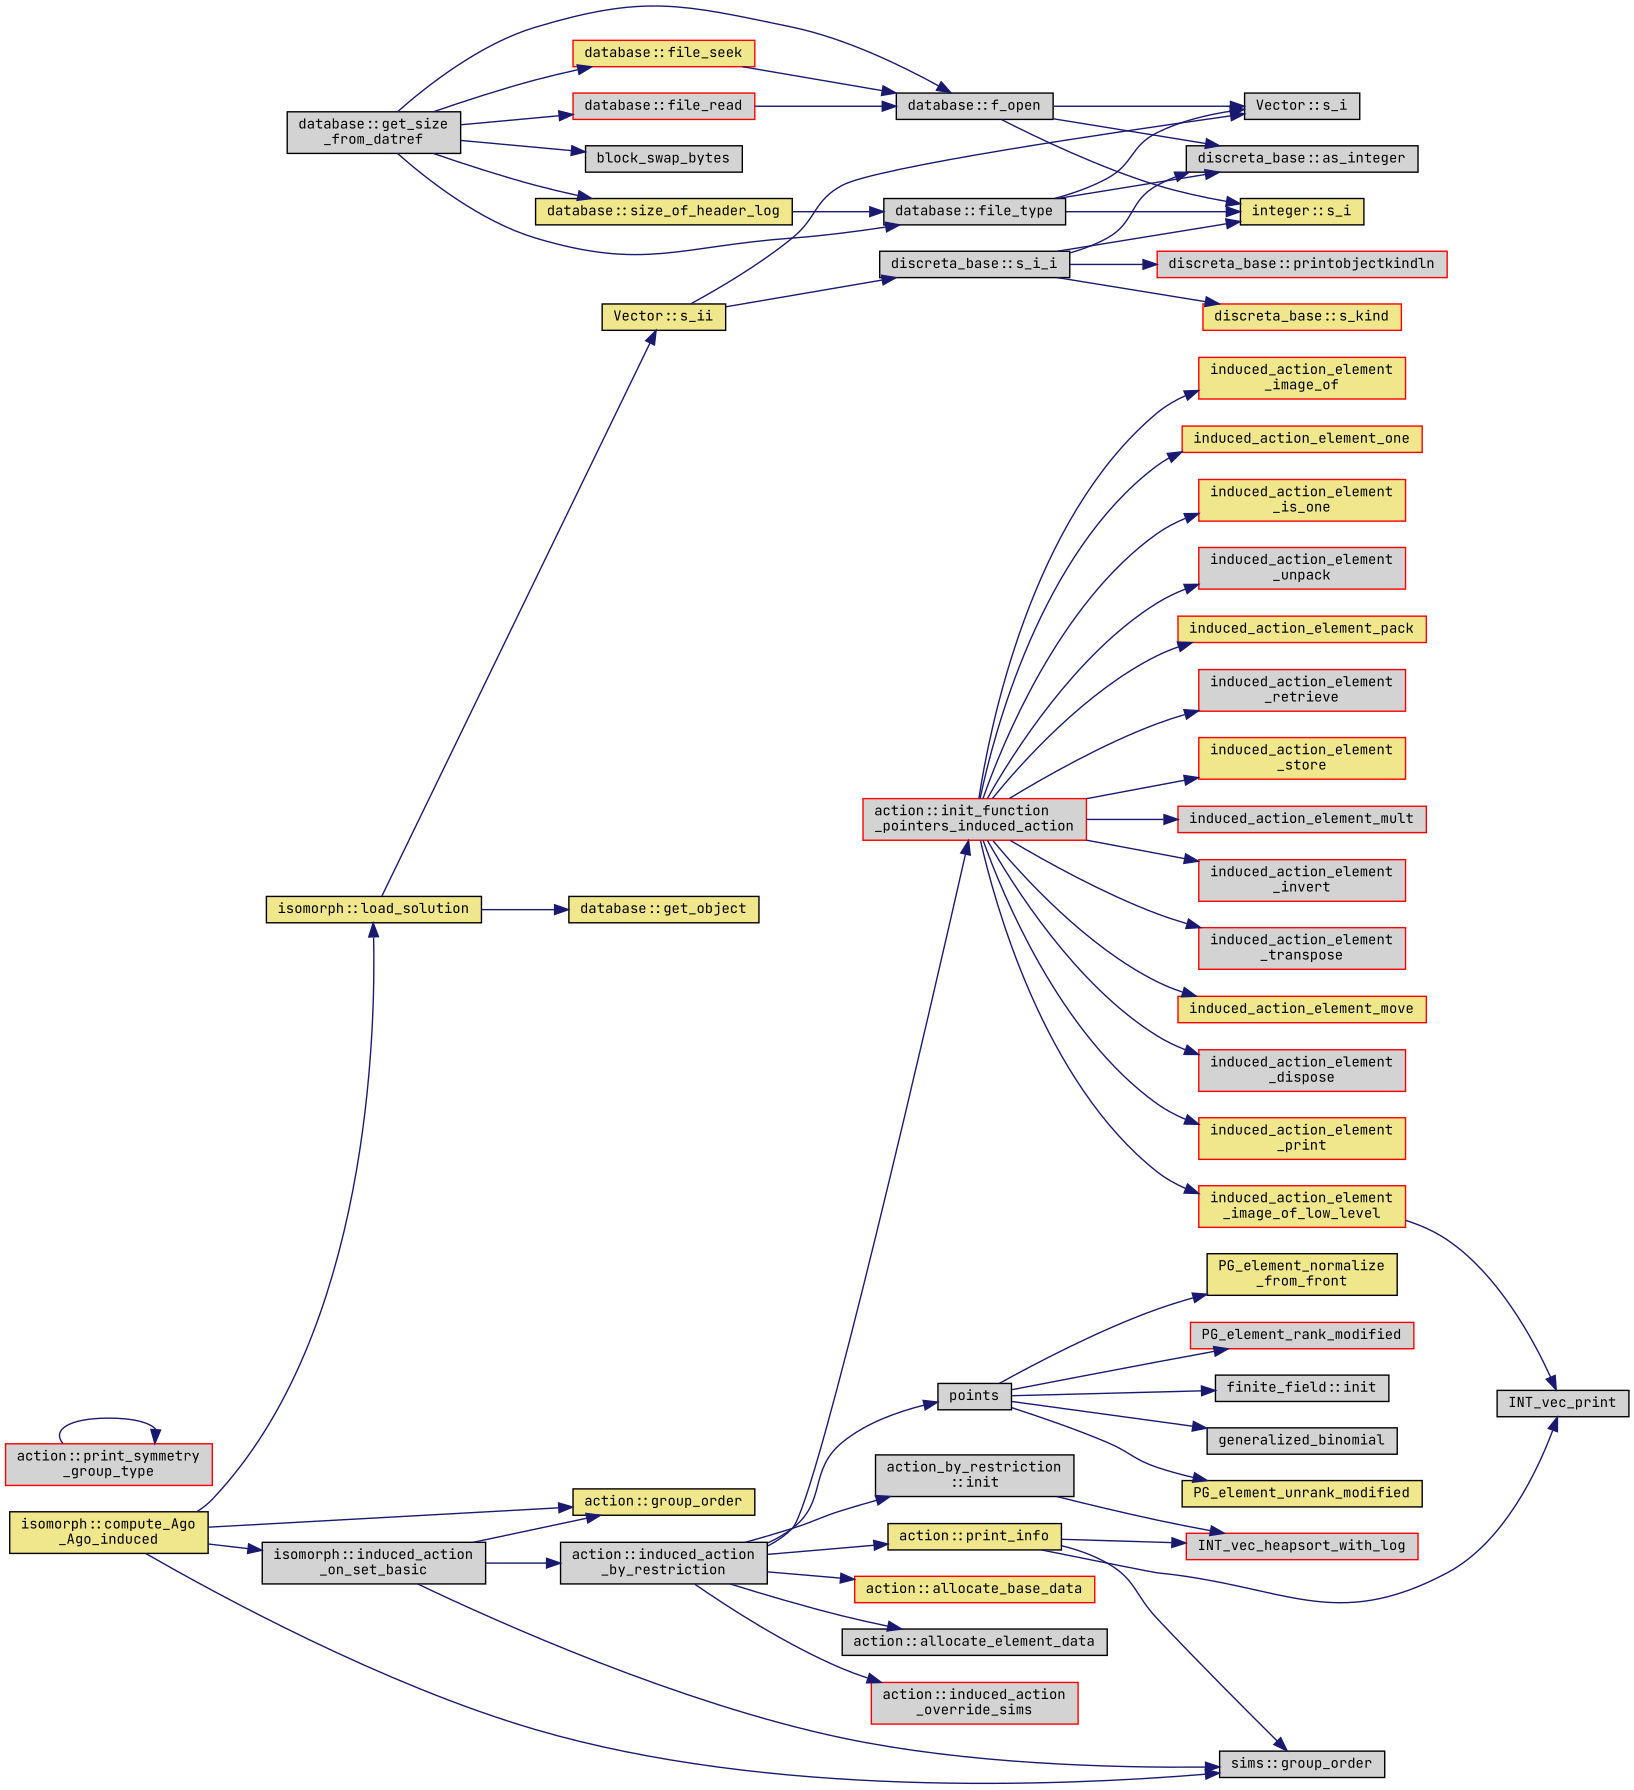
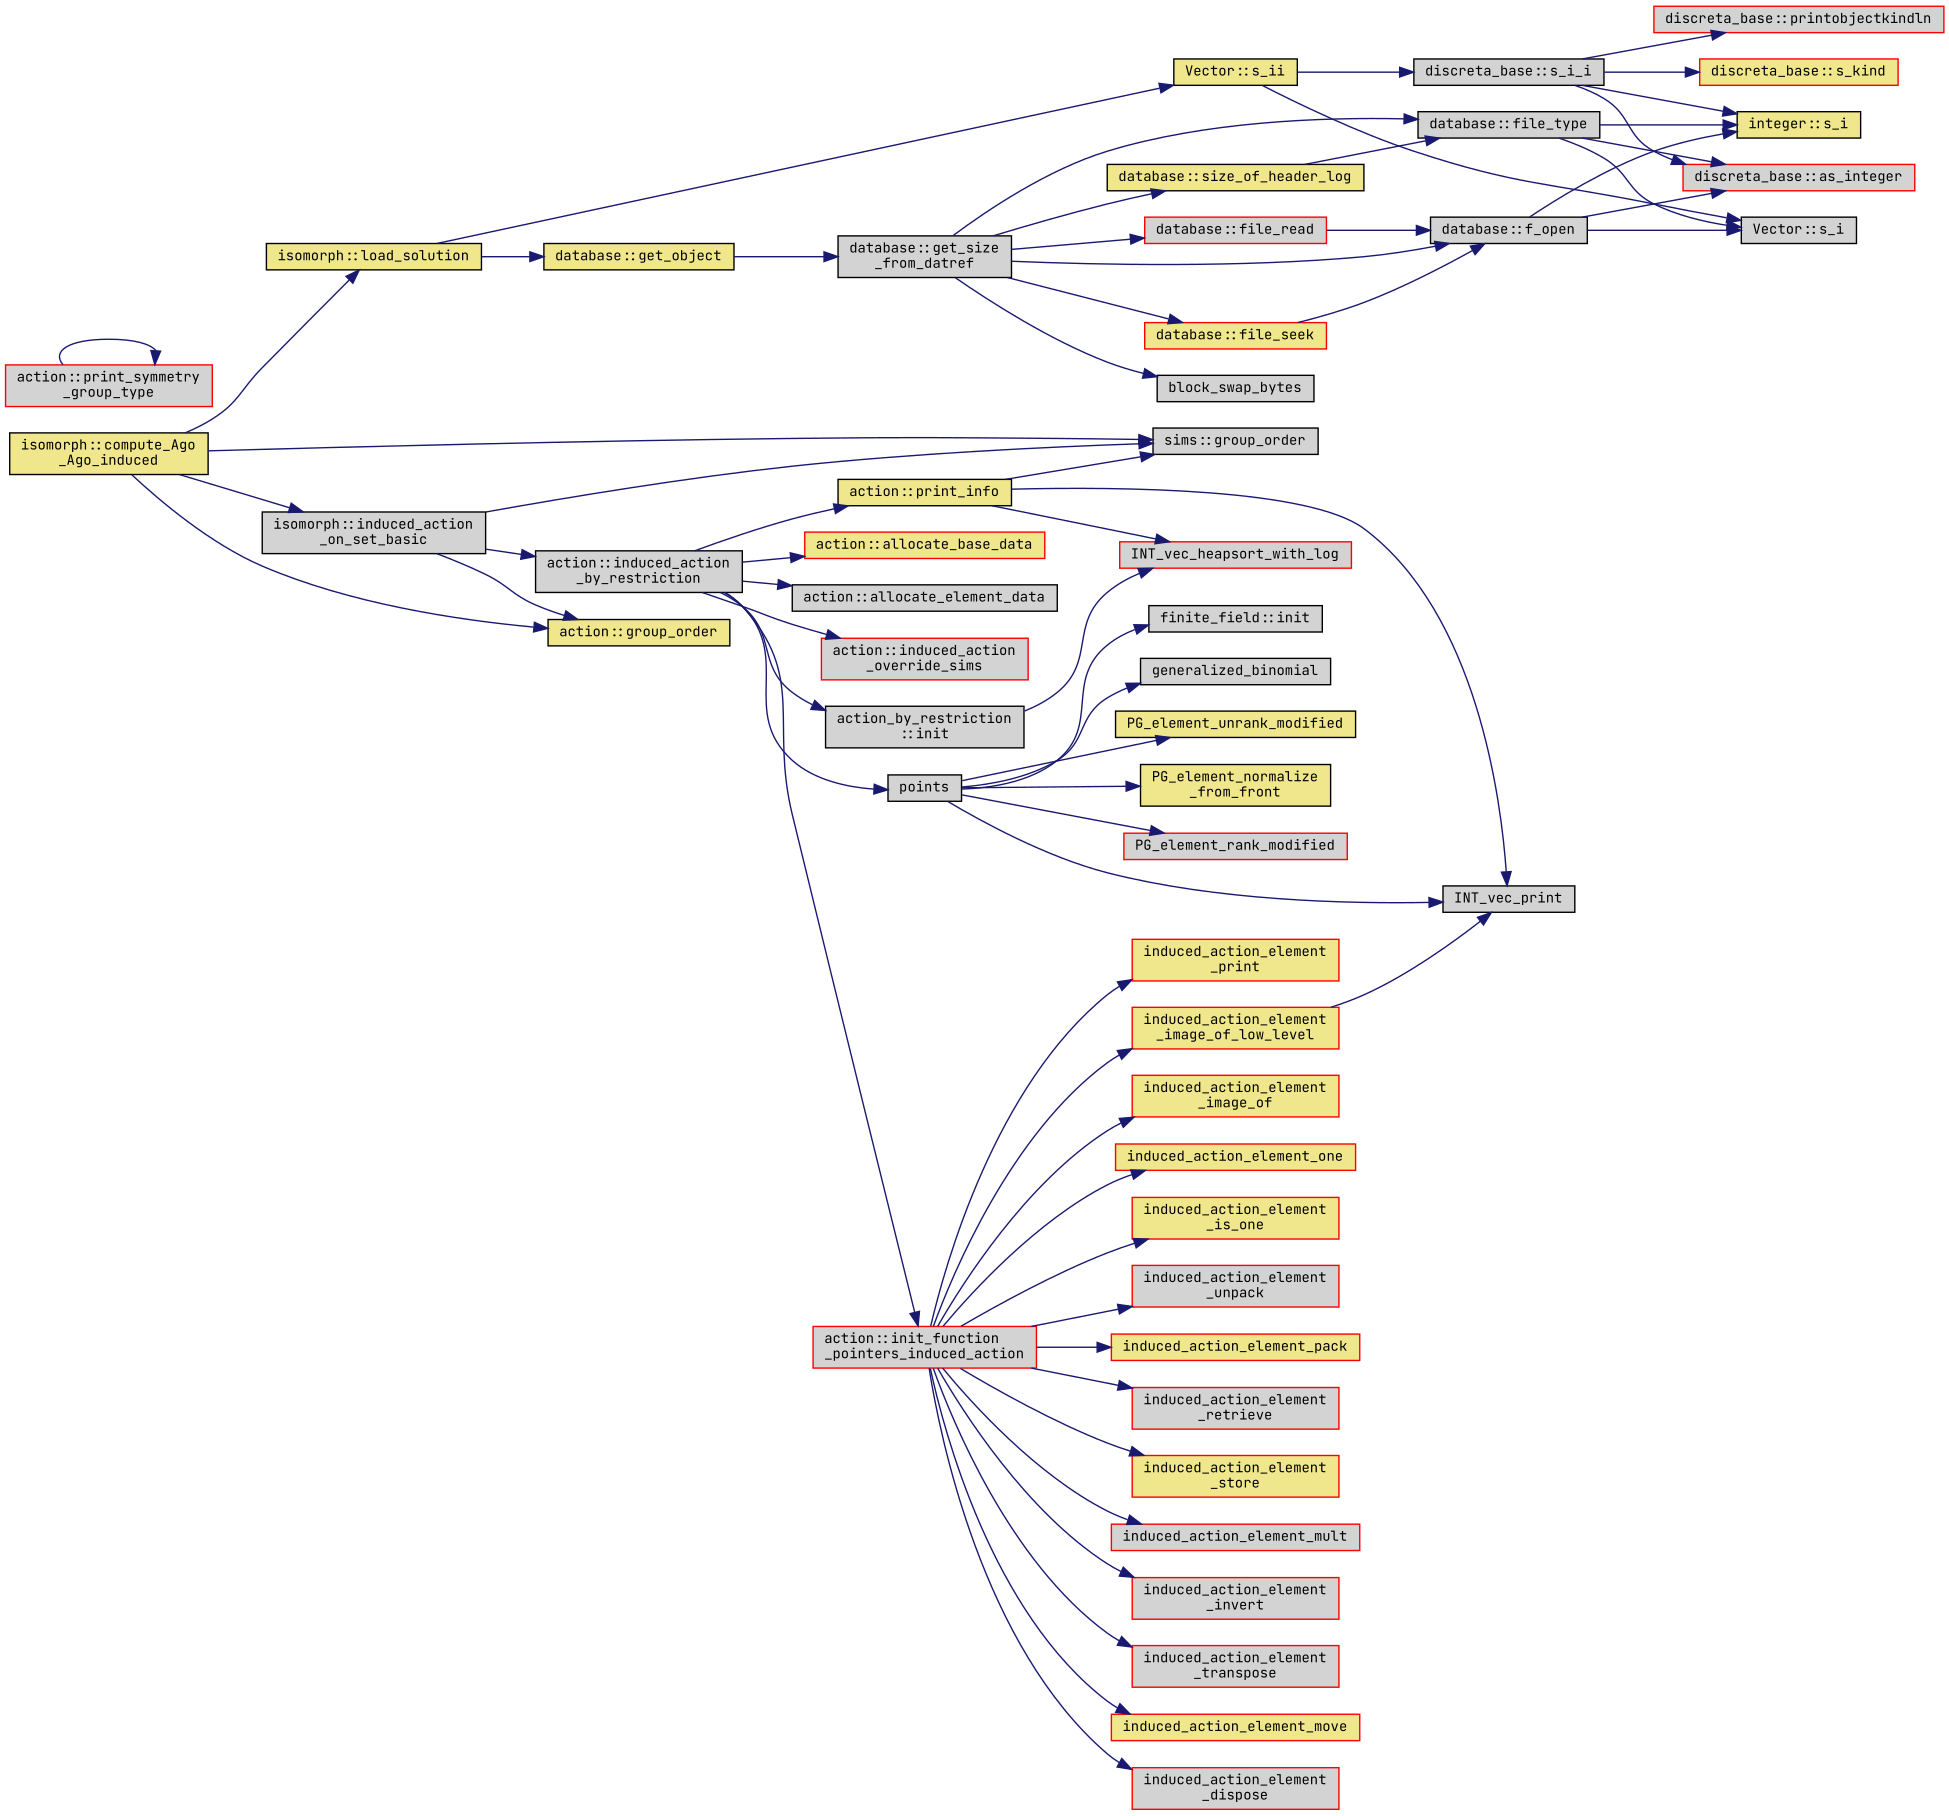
(1302, 159) -> (1799, 178)
none -> (779, 257)
none -> (1180, 887)
